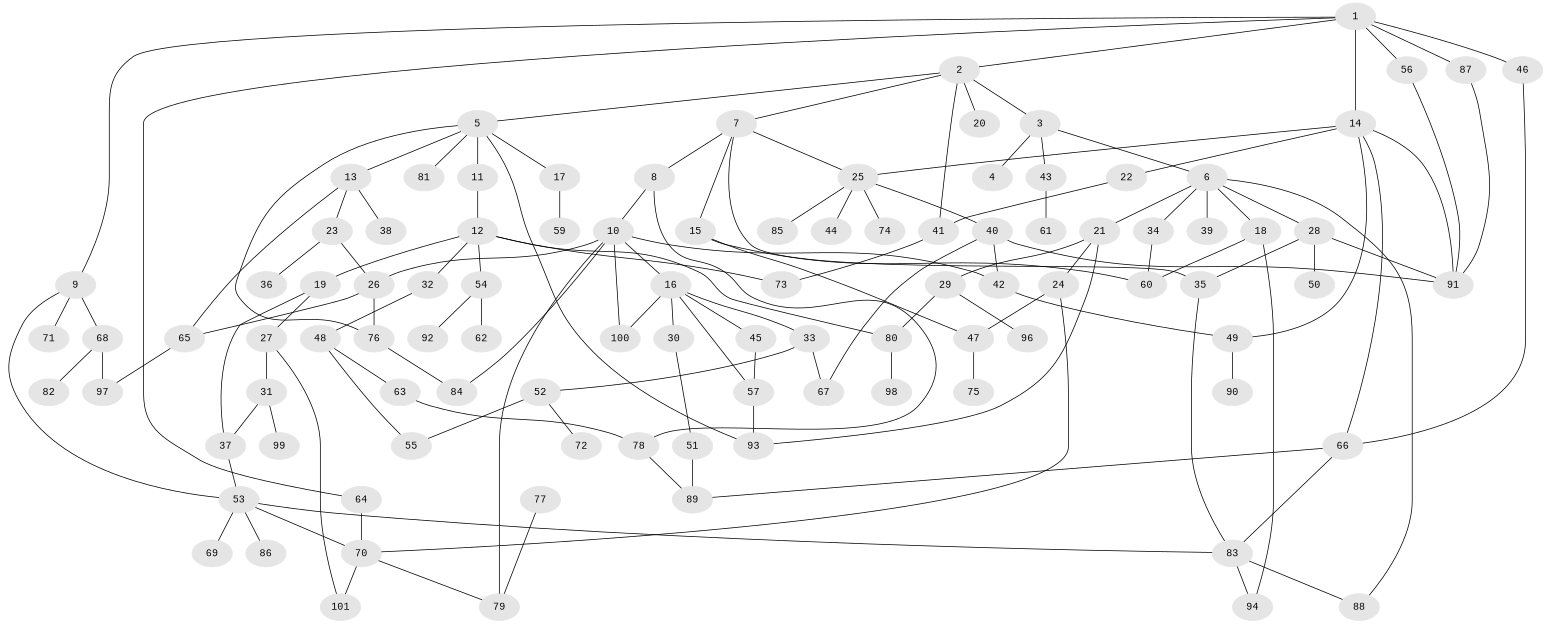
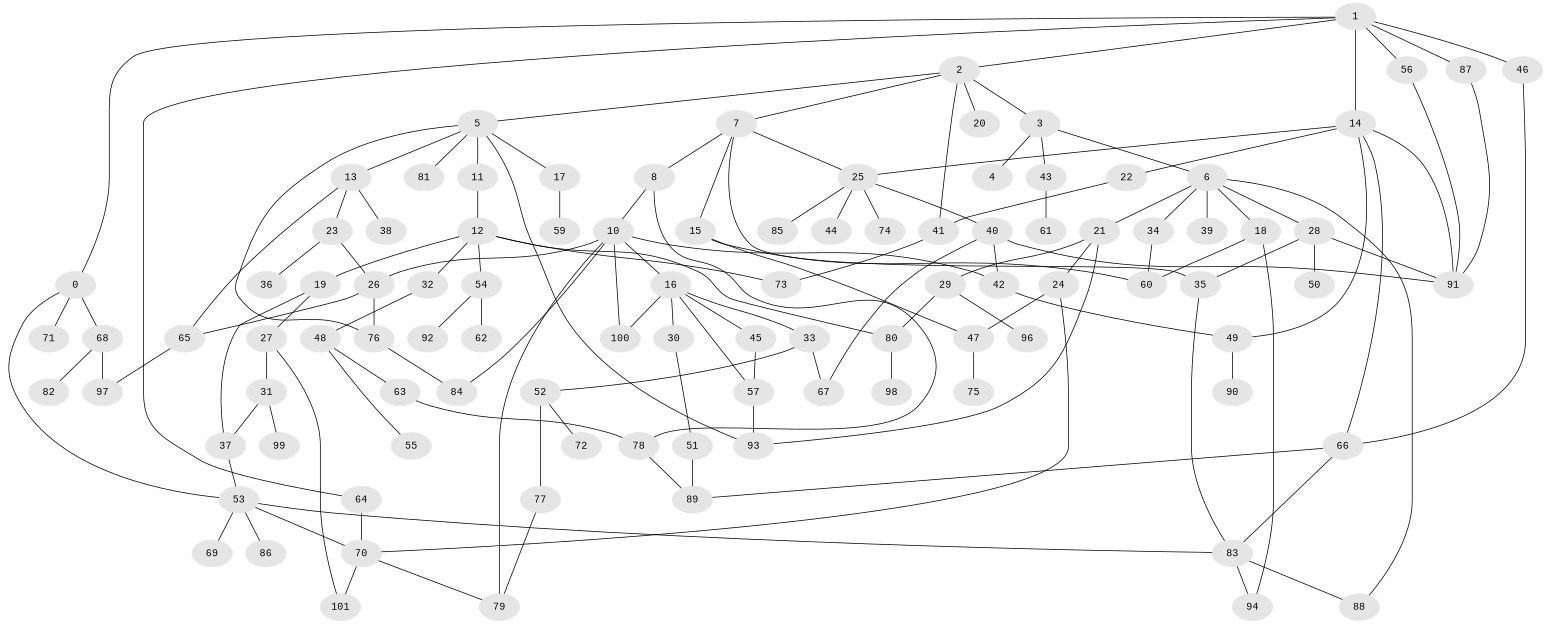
(76, 285) -> (76, 285)
(473, 420) -> (540, 446)
